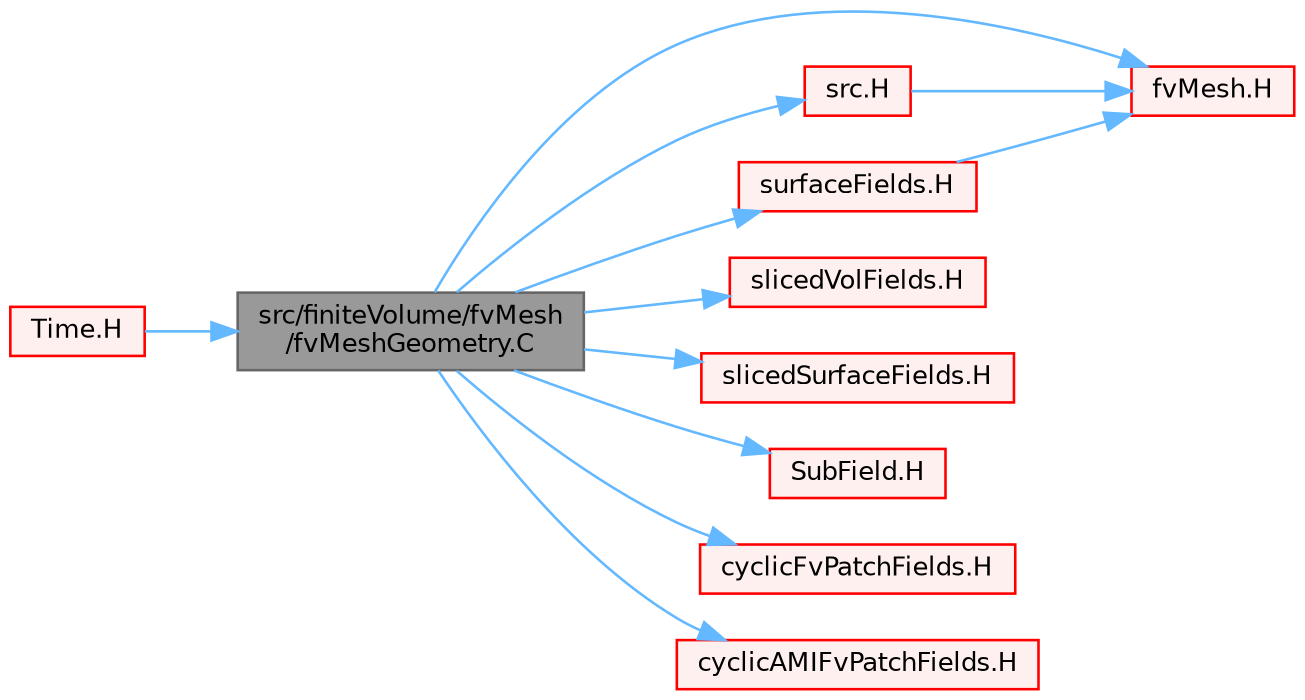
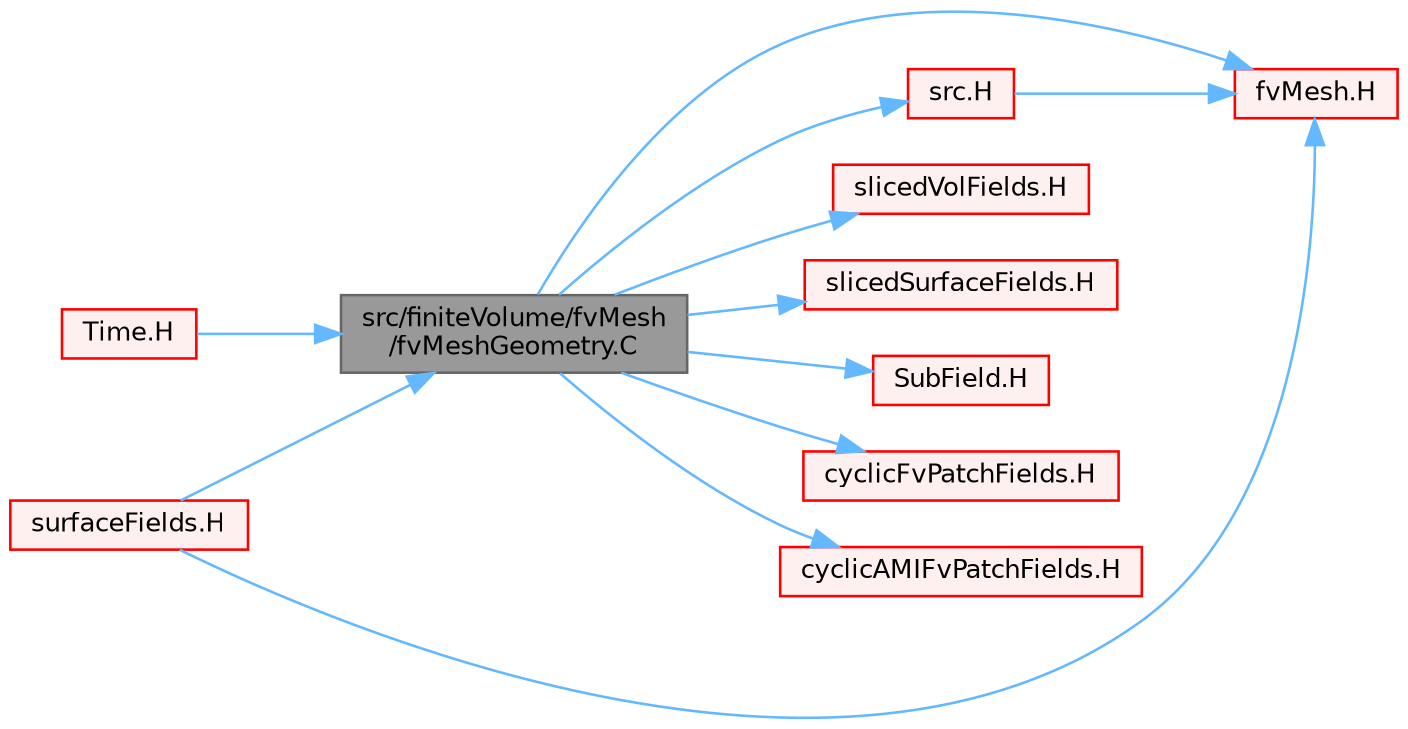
(624, 253) -> (296, 443)
